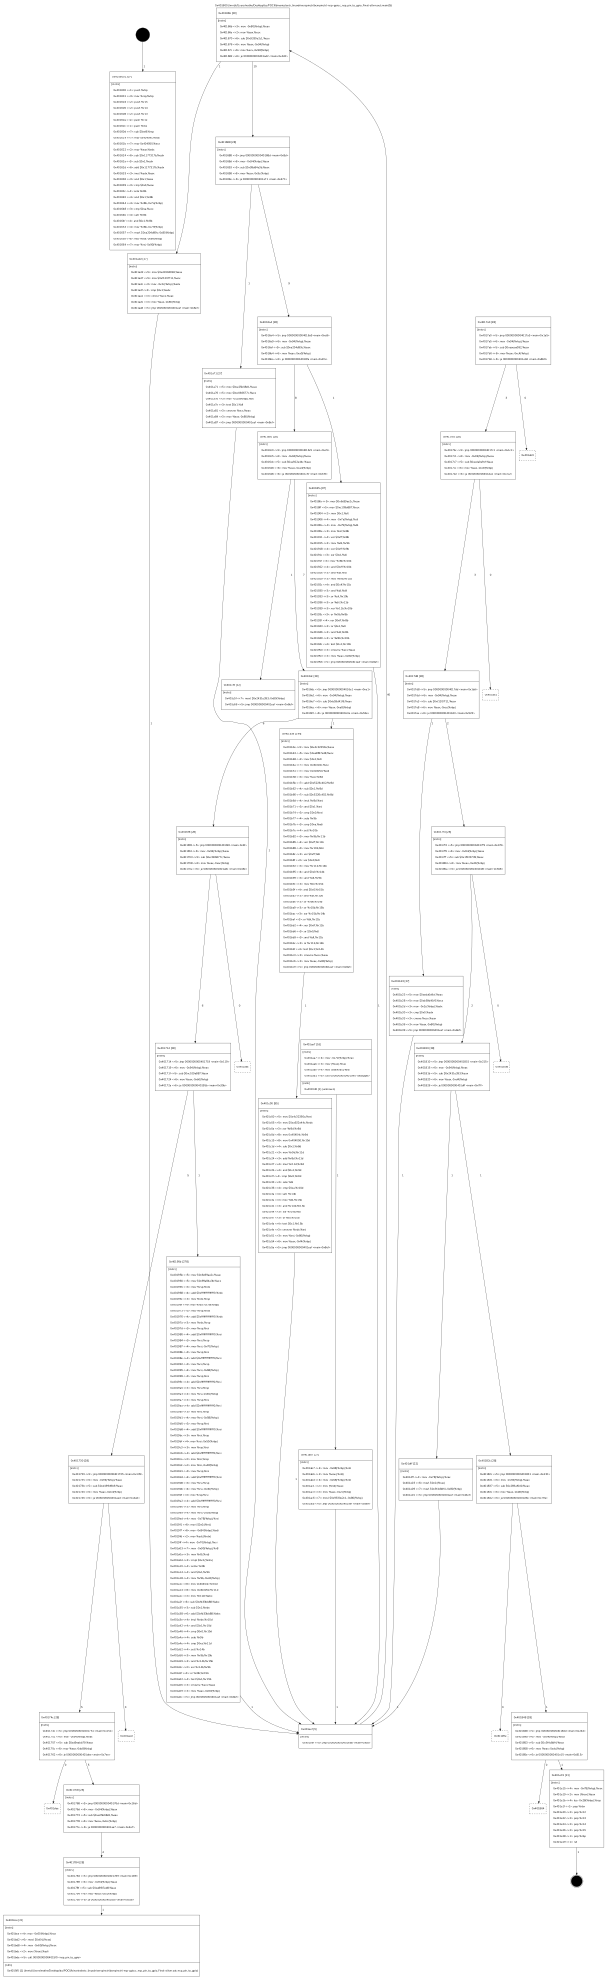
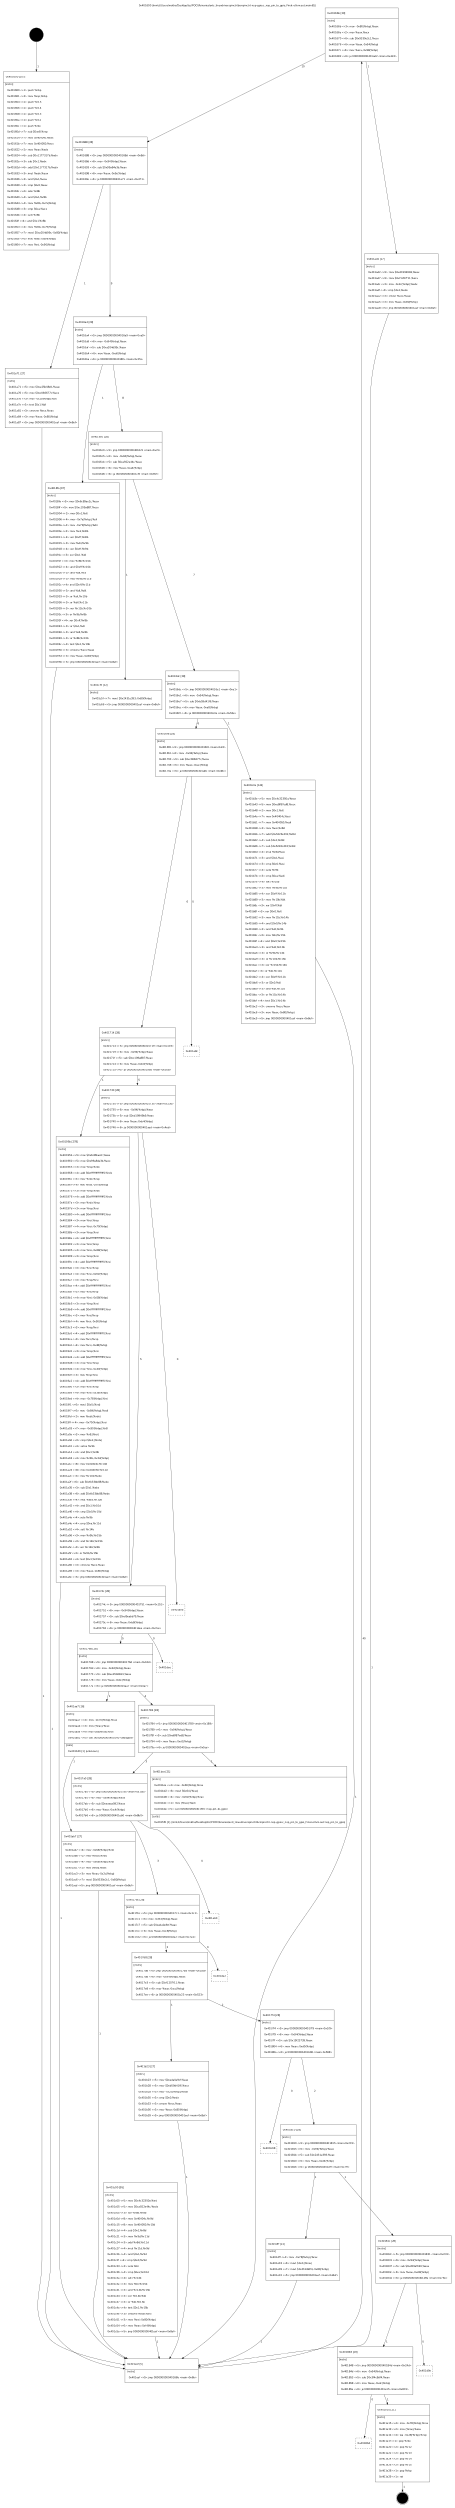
(300, 1034) -> (354, 1679)
none -> (108, 1695)
none -> (144, 1762)
